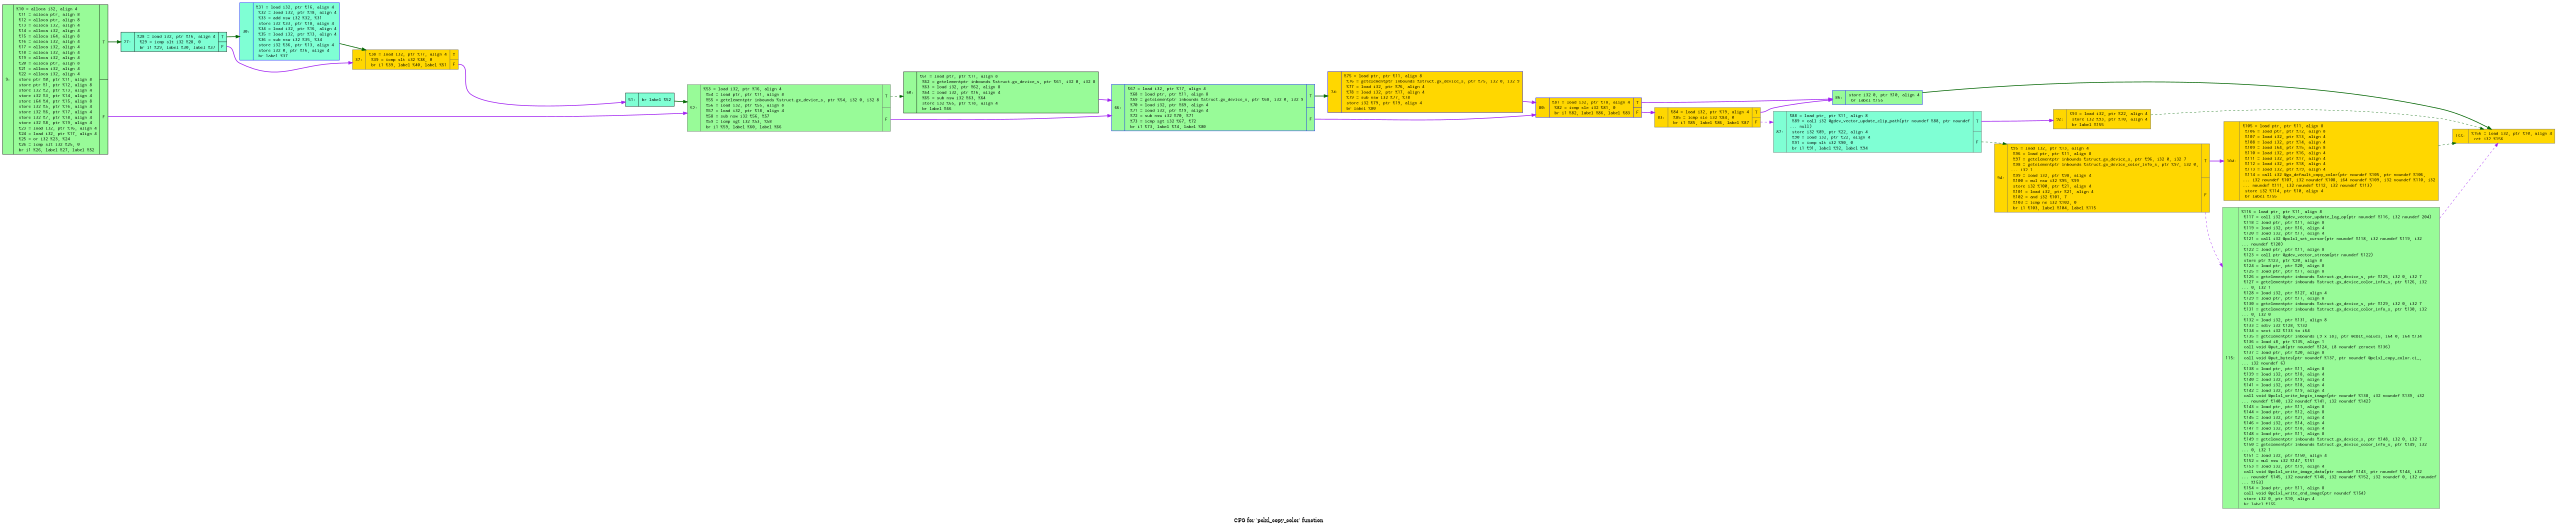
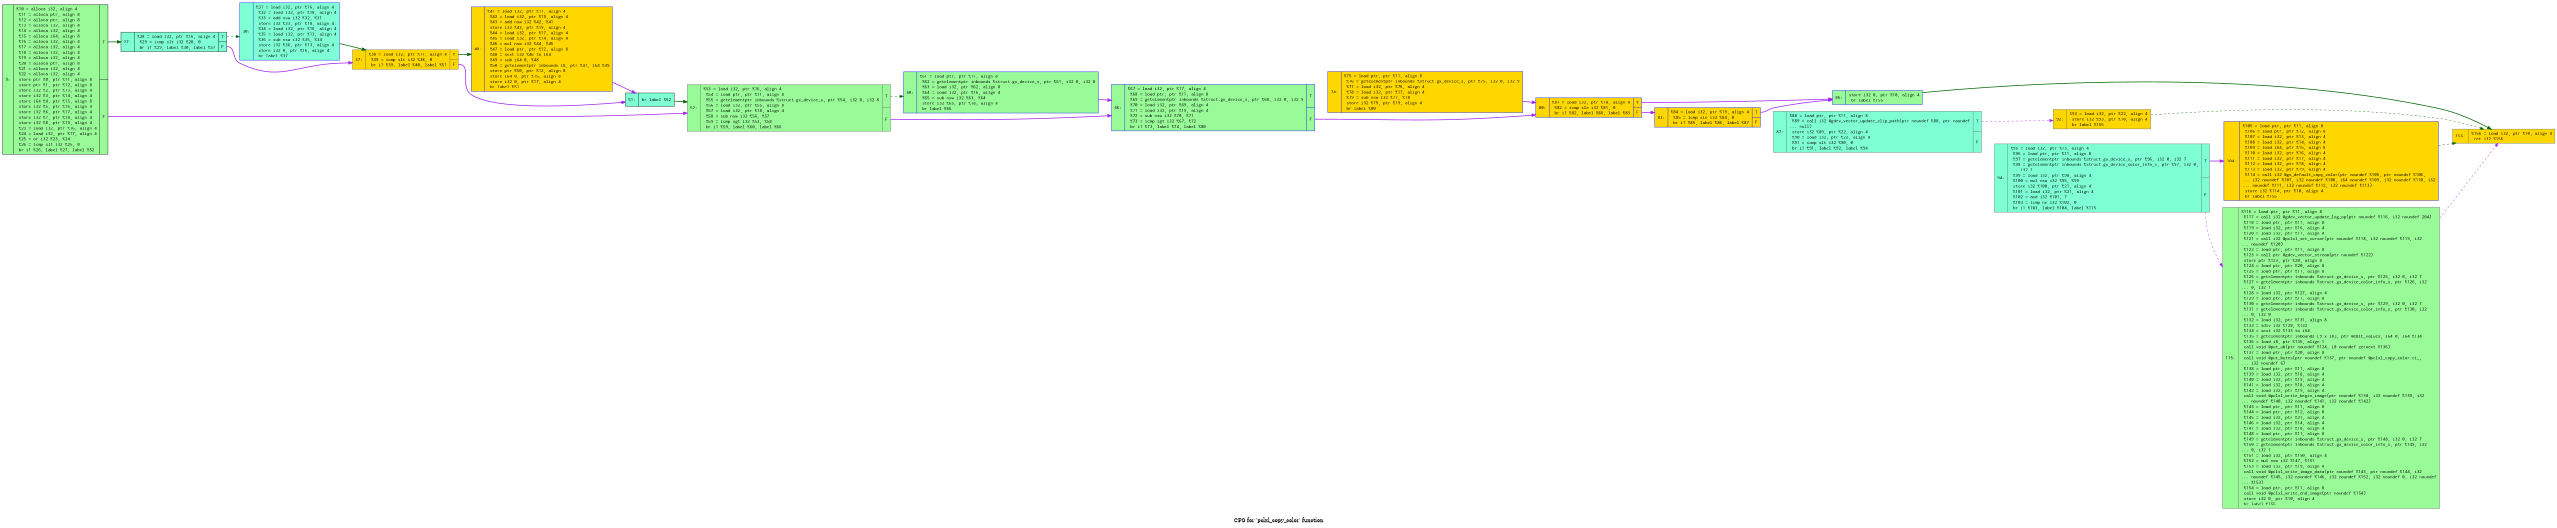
(231, 37) -> (231, 37)
none -> (542, 49)
(1001, 92) -> (1001, 92)
(1319, 96) -> none
(1708, 117) -> (1708, 117)
(2016, 121) -> (2016, 121)
(1765, 122) -> none
(1992, 142) -> none
(2331, 161) -> (2331, 161)
(2102, 178) -> (2102, 178)
